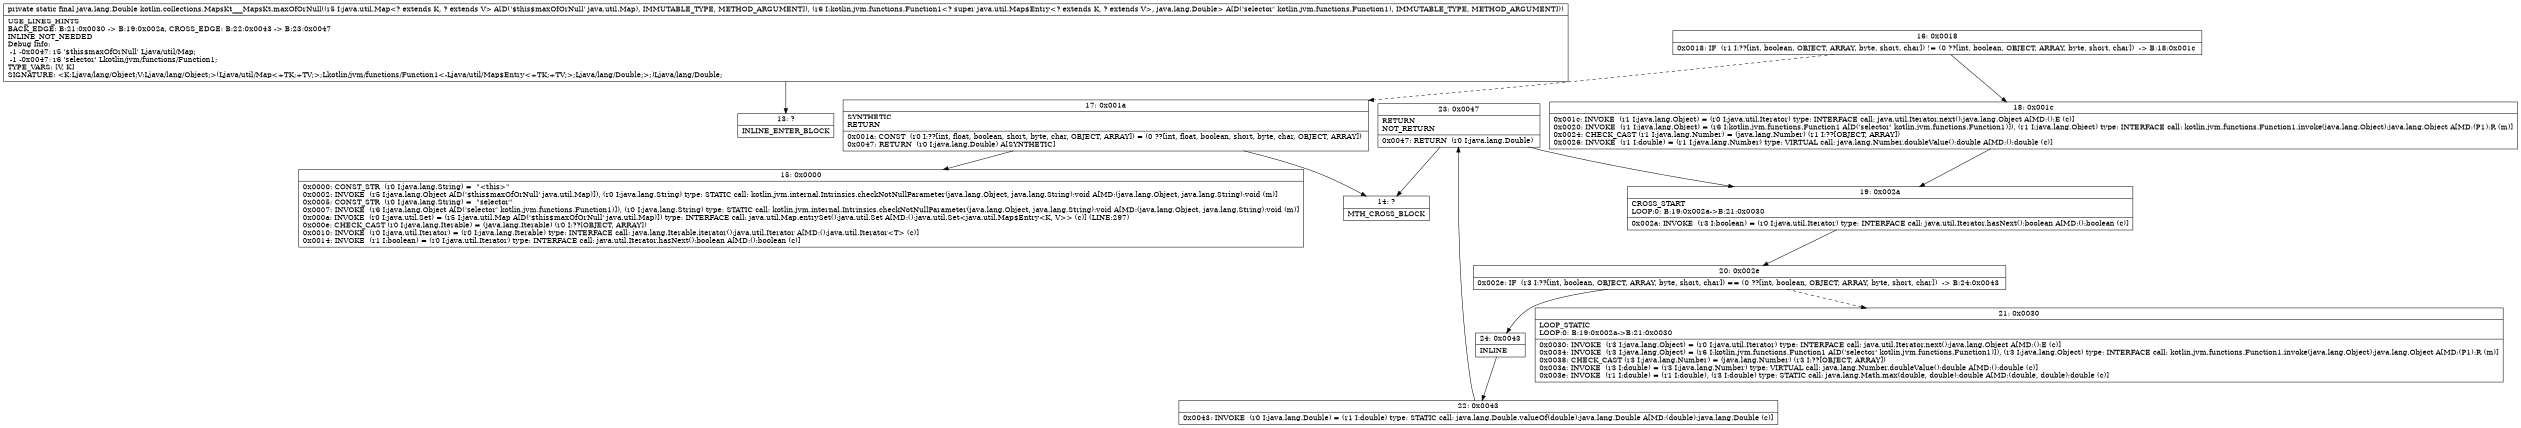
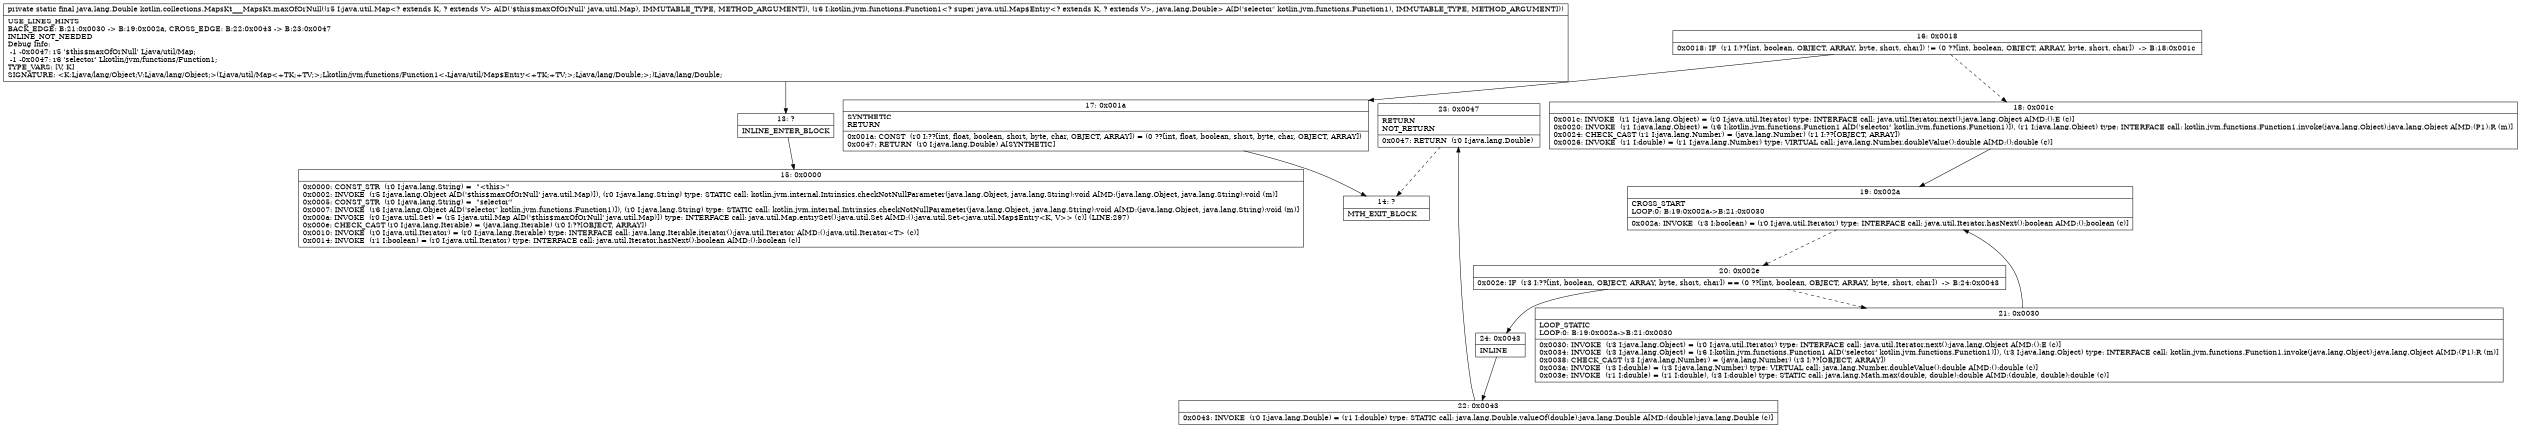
(1977, 77) -> (1977, 77)
(1604, 78) -> (1604, 78)
(981, 160) -> (790, 151)
(1628, 168) -> (2007, 262)
(1420, 170) -> (1420, 170)
(1386, 214) -> (1382, 214)
(1802, 247) -> (1802, 247)
